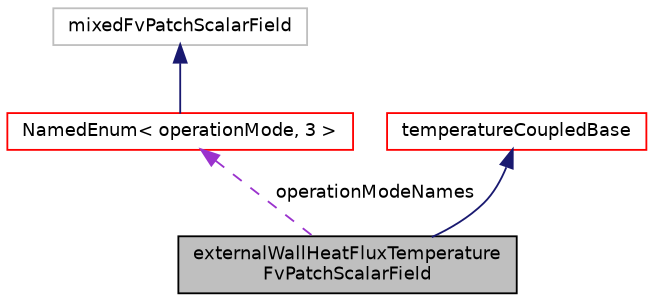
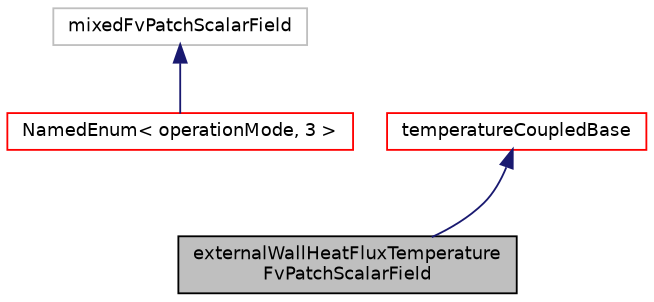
(265, 199) -> none
